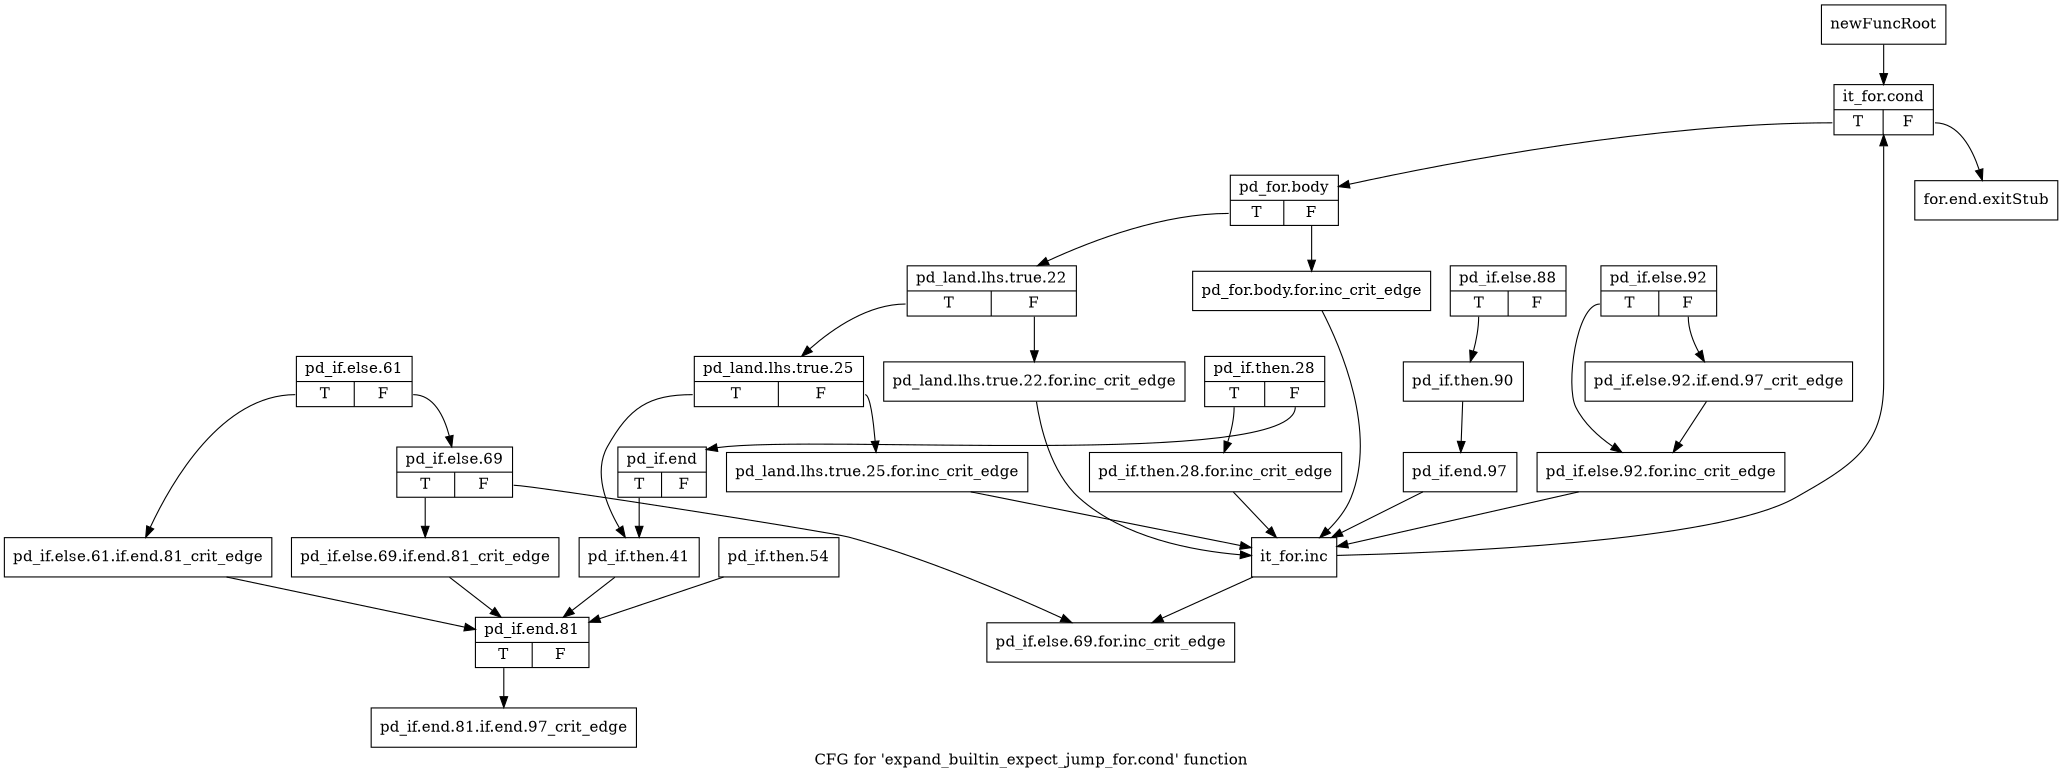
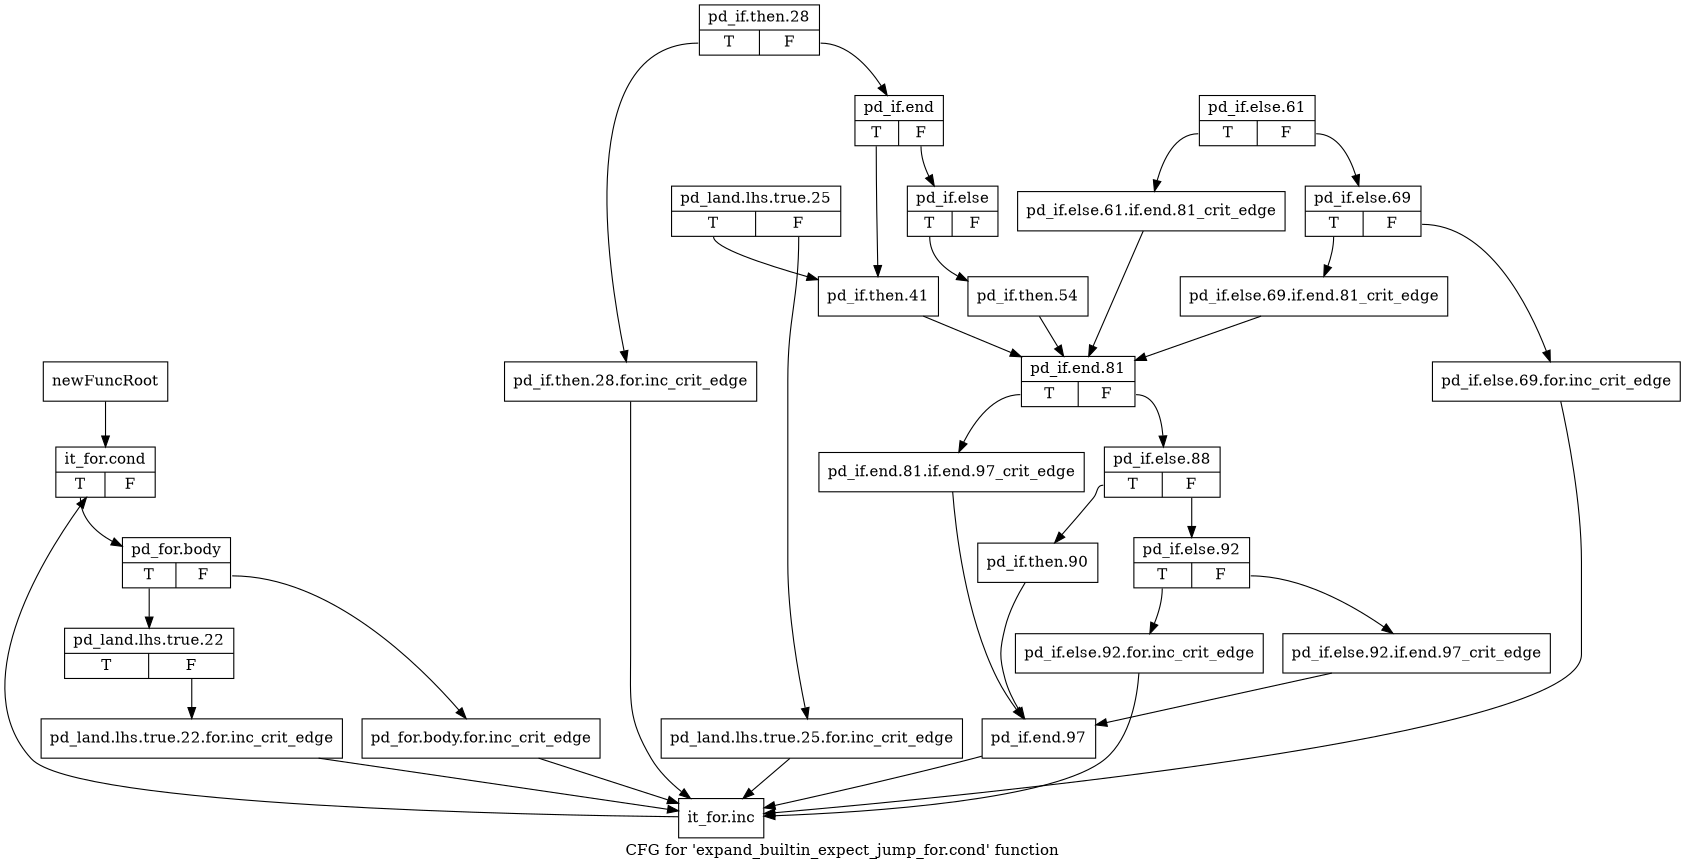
(1986, 200) -> none
none -> (953, 211)
(854, 318) -> none
none -> (1157, 410)
(1693, 422) -> (1219, 698)
none -> (1192, 512)
(1208, 598) -> (1314, 747)
none -> (971, 605)
